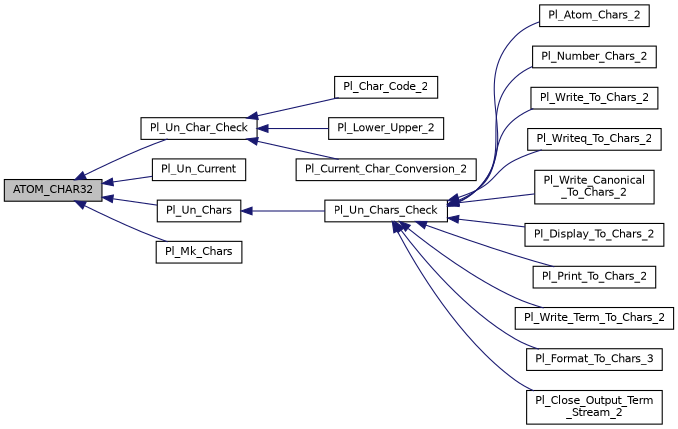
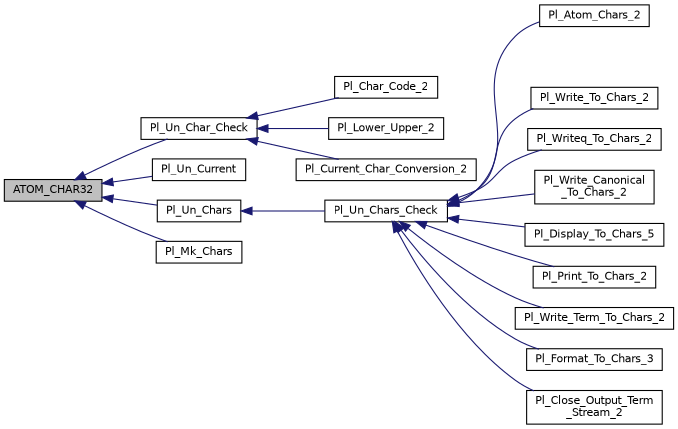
(594, 57) -> none
(594, 235) -> (594, 235)
